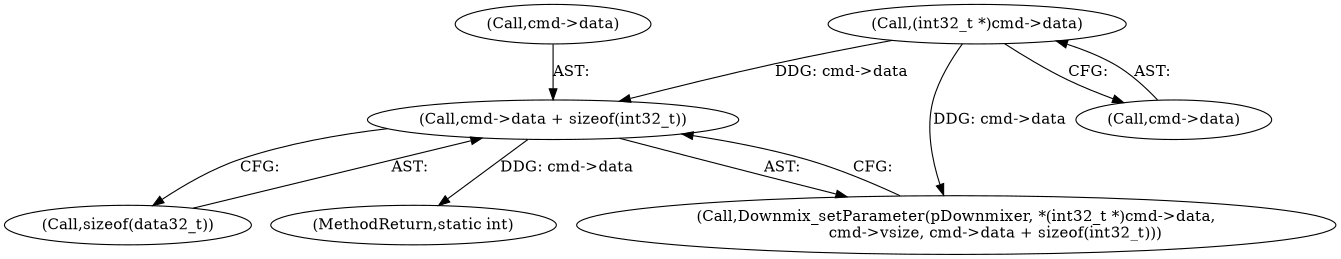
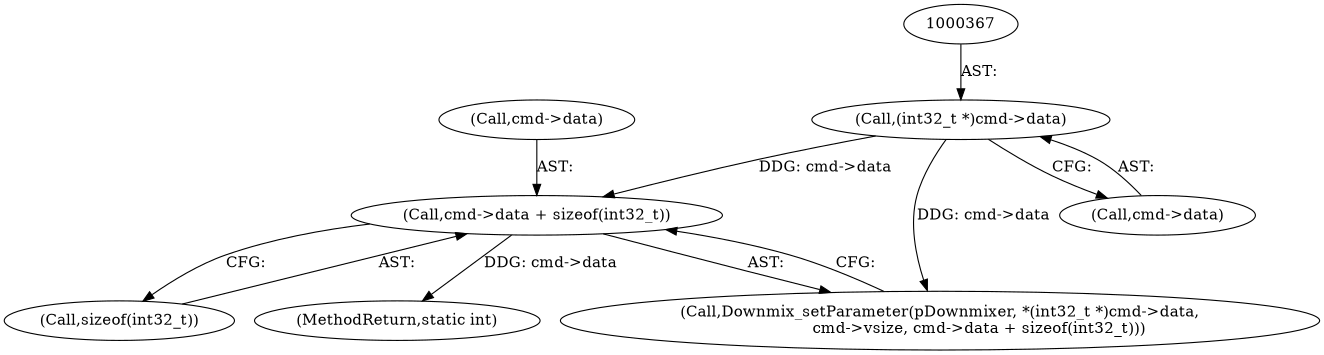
none -> (961, 24)
(128, 225) -> (119, 321)
